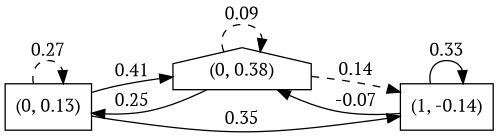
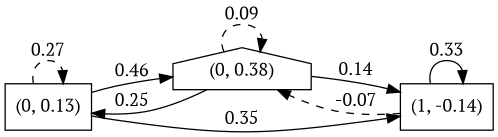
(132, 72) -> (132, 72)
(350, 81) -> (350, 81)
(343, 112) -> (343, 112)
